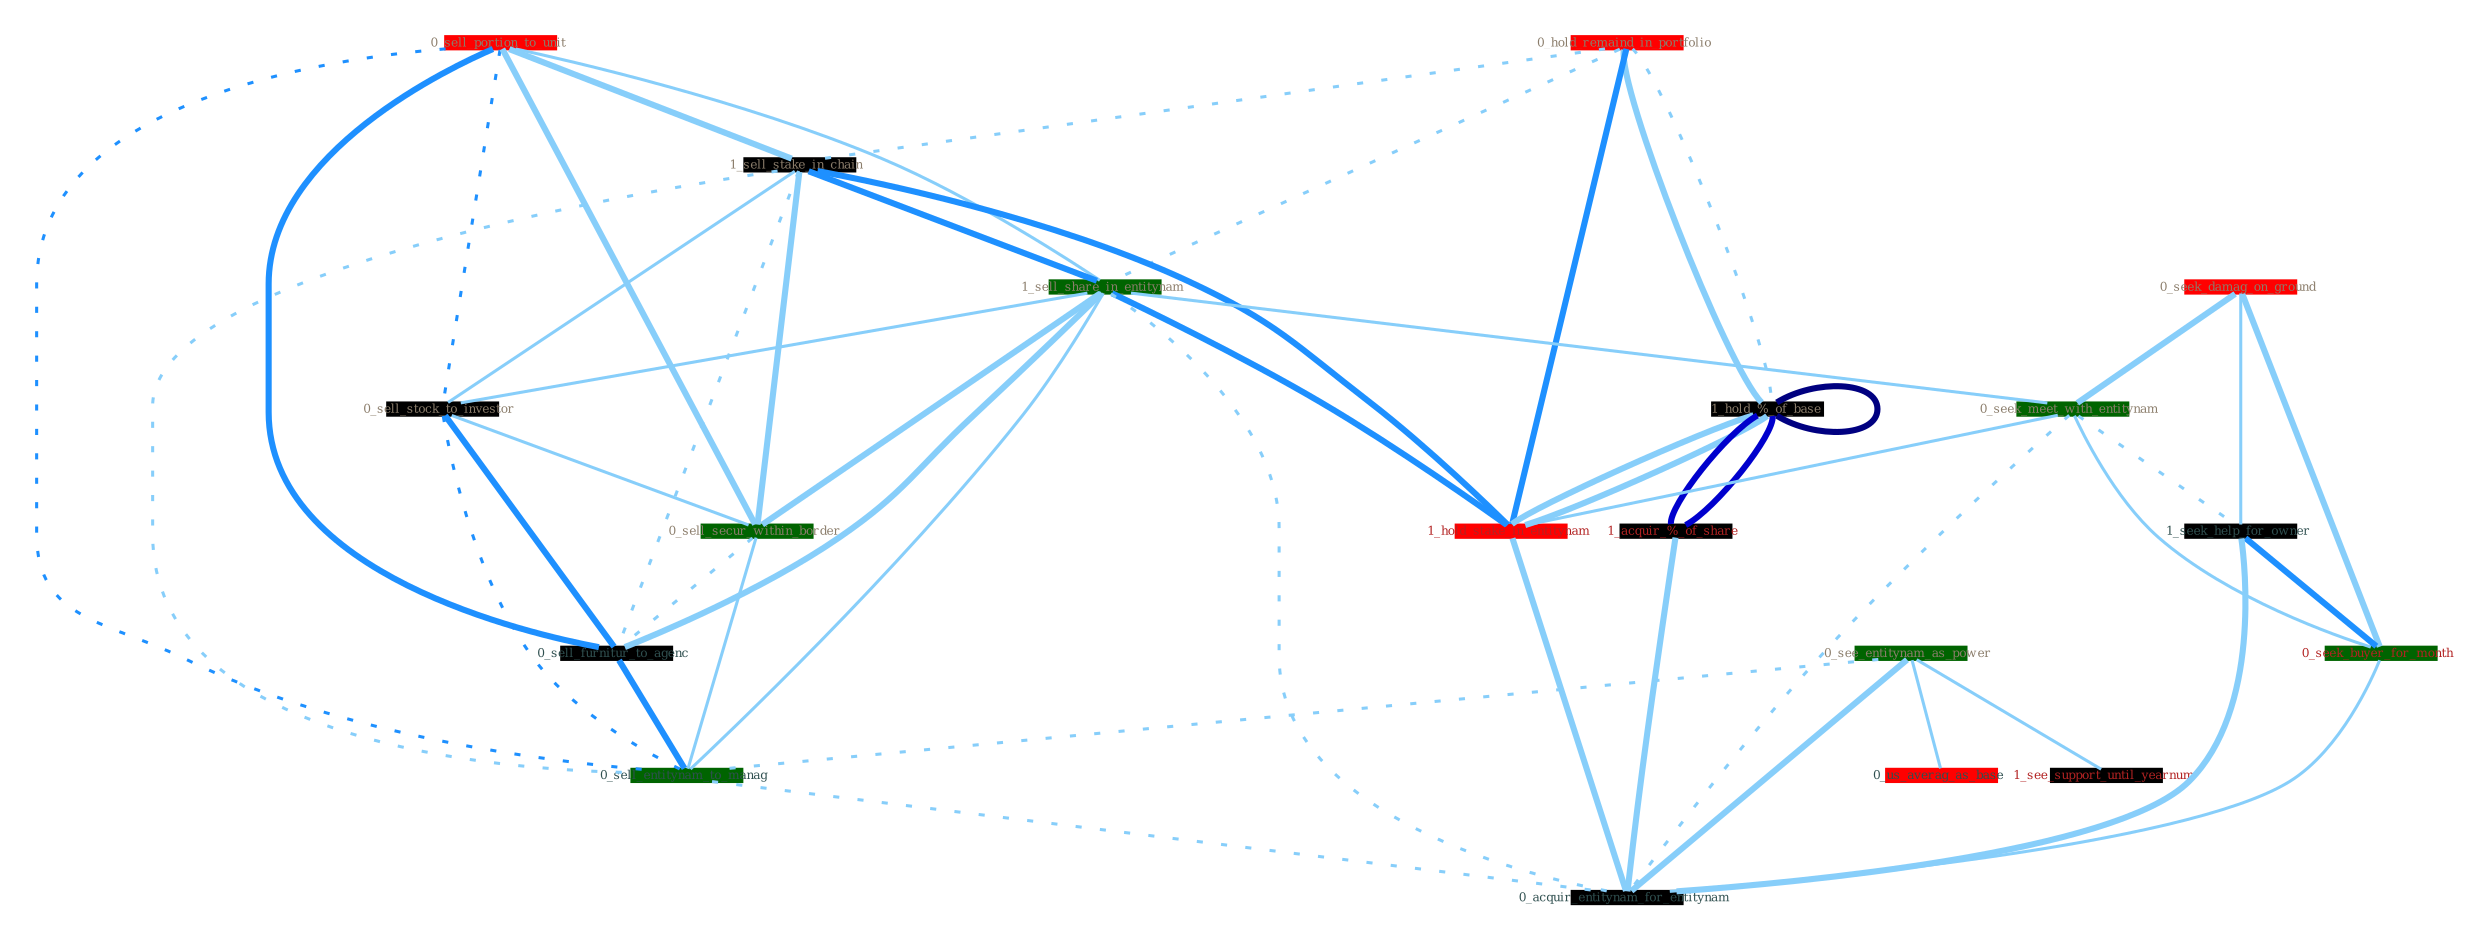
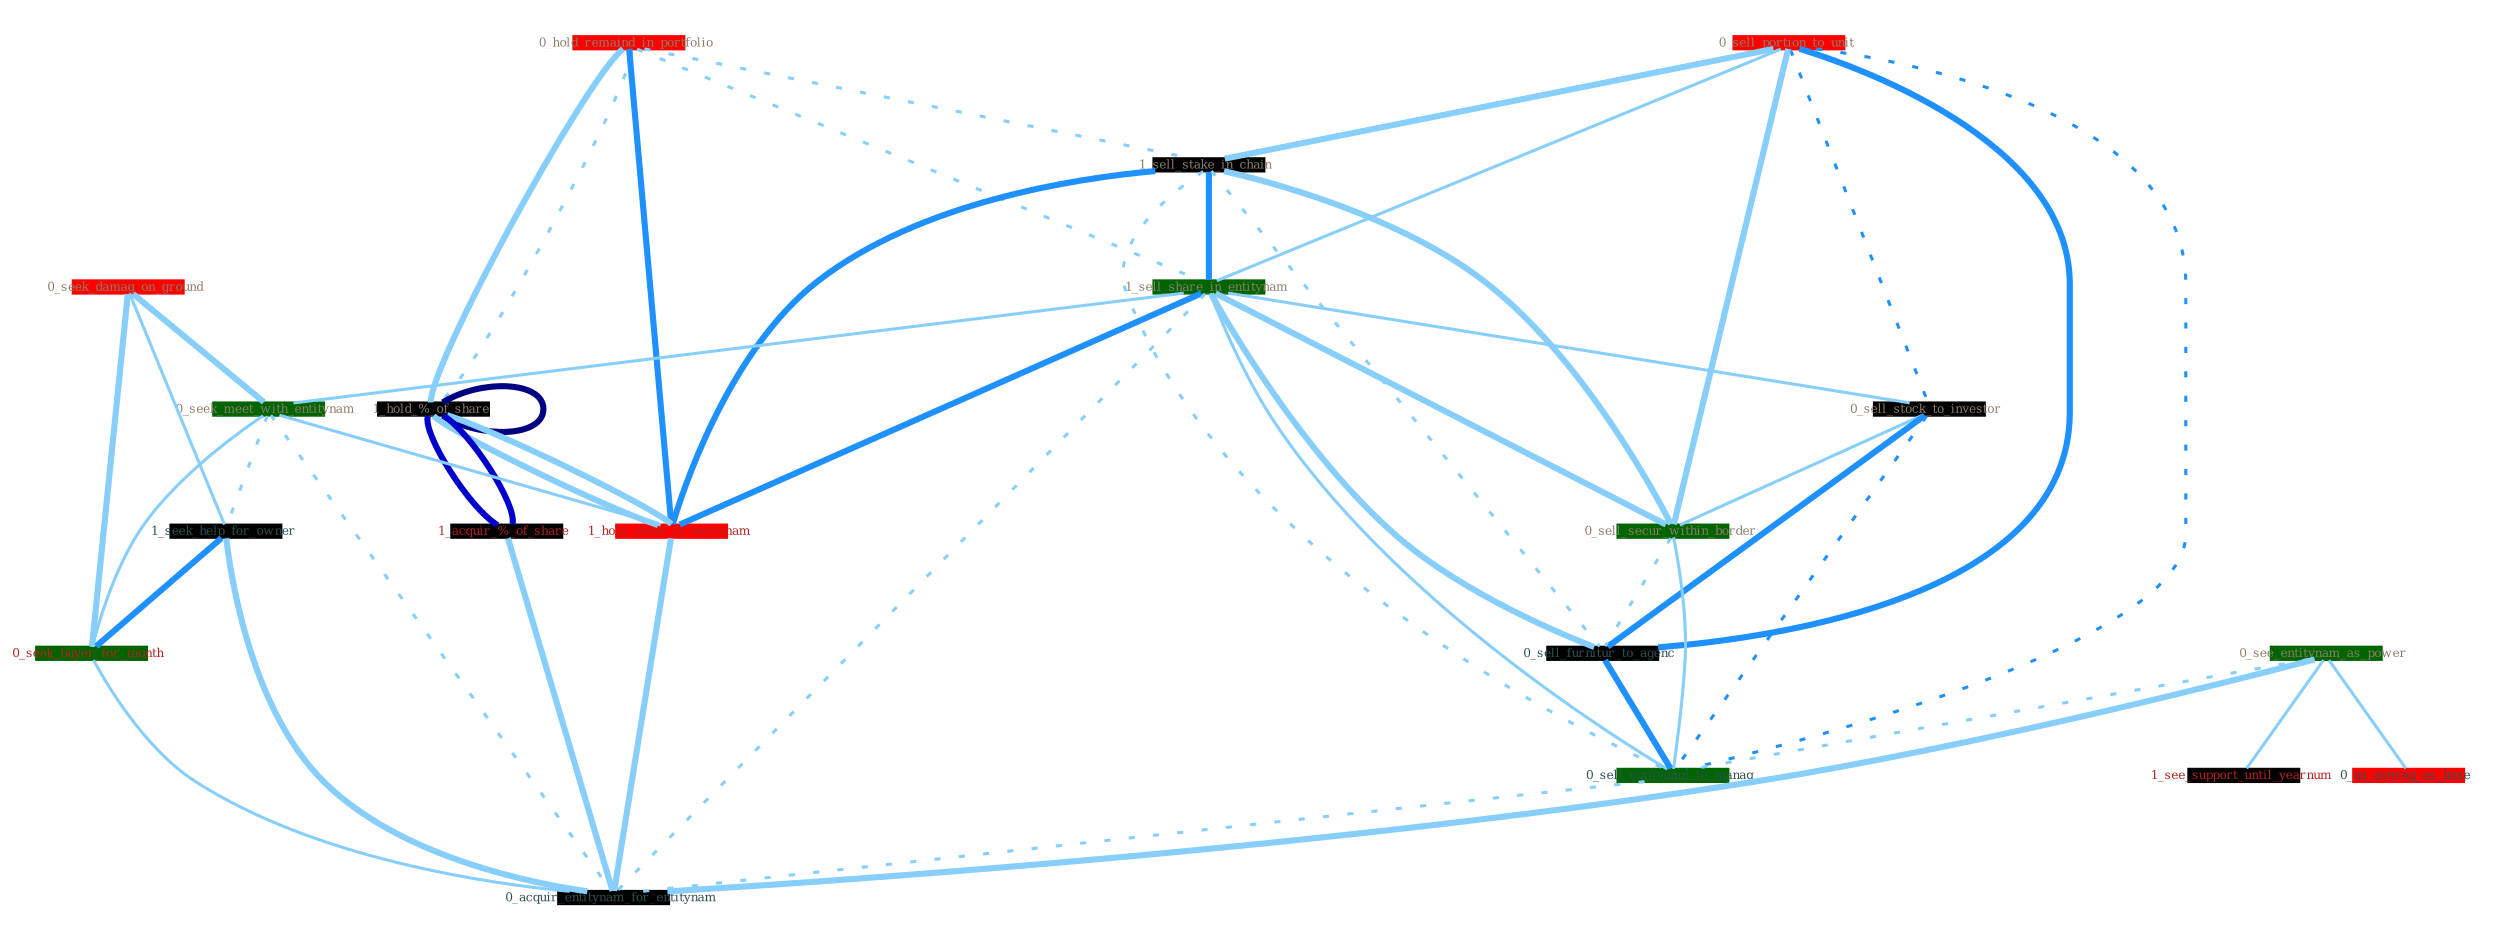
(604, 298) -> none
(1768, 409) -> (433, 409)
